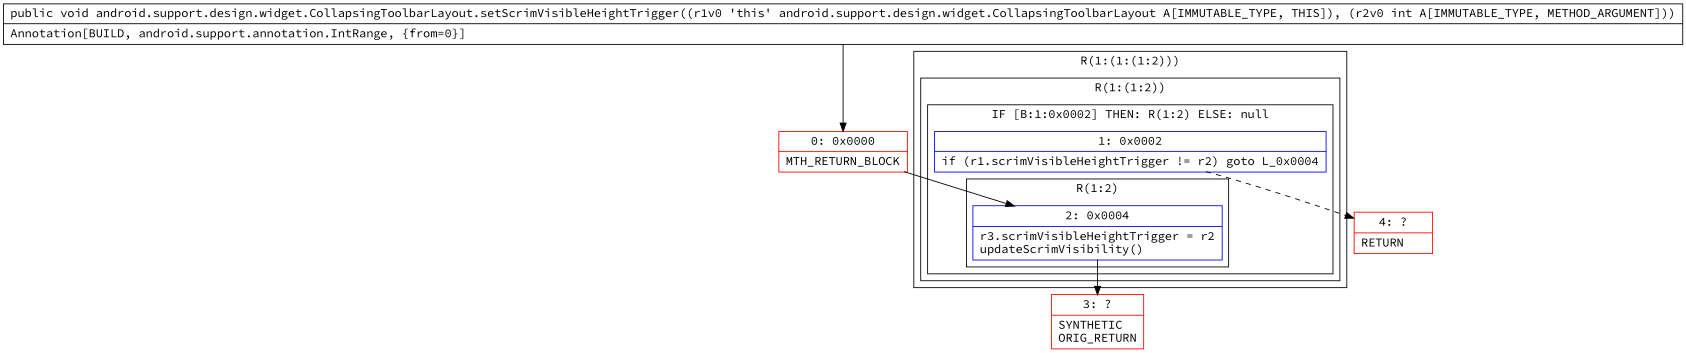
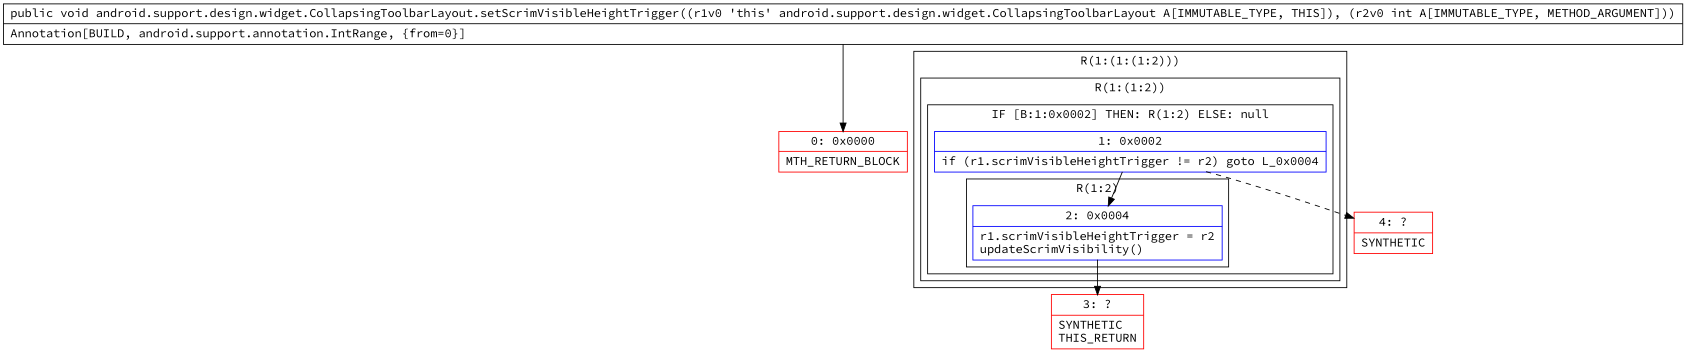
(955, 188) -> (1117, 185)
(1098, 236) -> (1098, 236)
(1383, 243) -> (1393, 243)
(1098, 338) -> (1098, 338)
